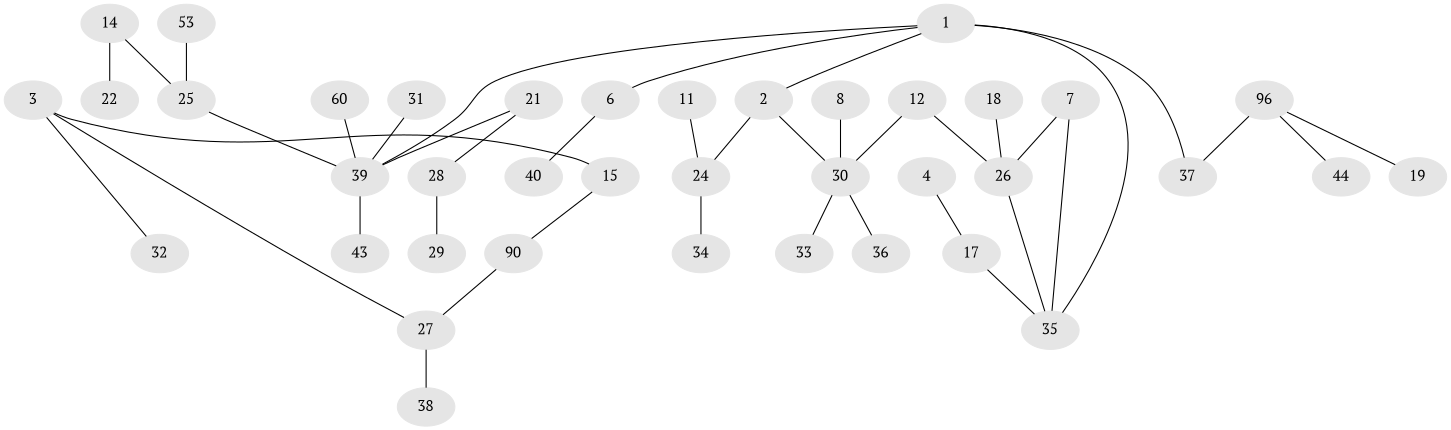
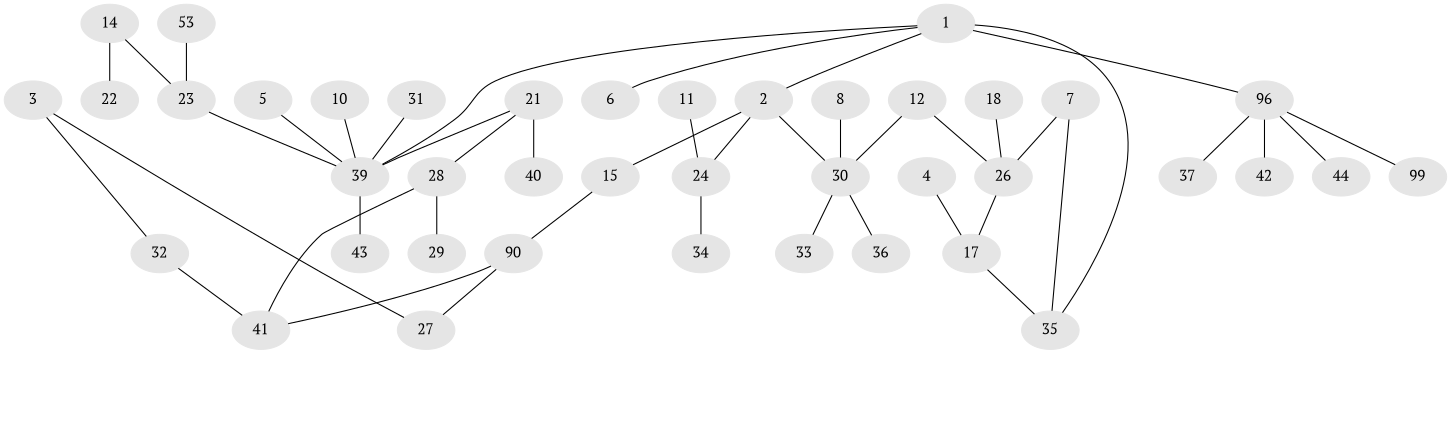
(1105, 56) -> (1106, 60)
(186, 100) -> (186, 100)
none -> (263, 100)
(340, 100) -> (340, 100)
(322, 138) -> (687, 138)
(572, 138) -> (534, 139)
none -> (1264, 177)
(1418, 177) -> (1418, 177)
(1027, 254) -> (987, 215)
none -> (261, 330)
(426, 407) -> none
